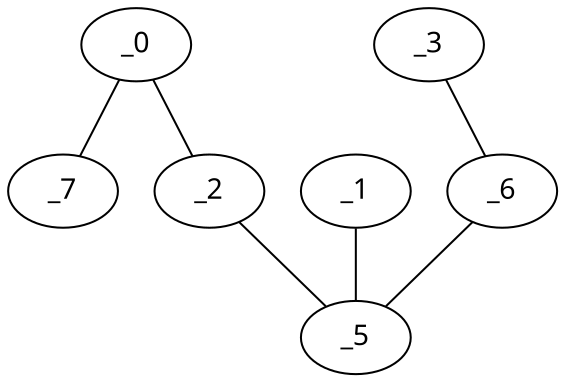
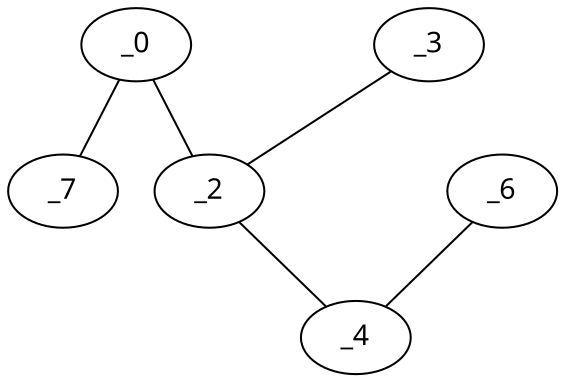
(466, 118) -> (319, 118)
(356, 191) -> none
(356, 338) -> (356, 338)
